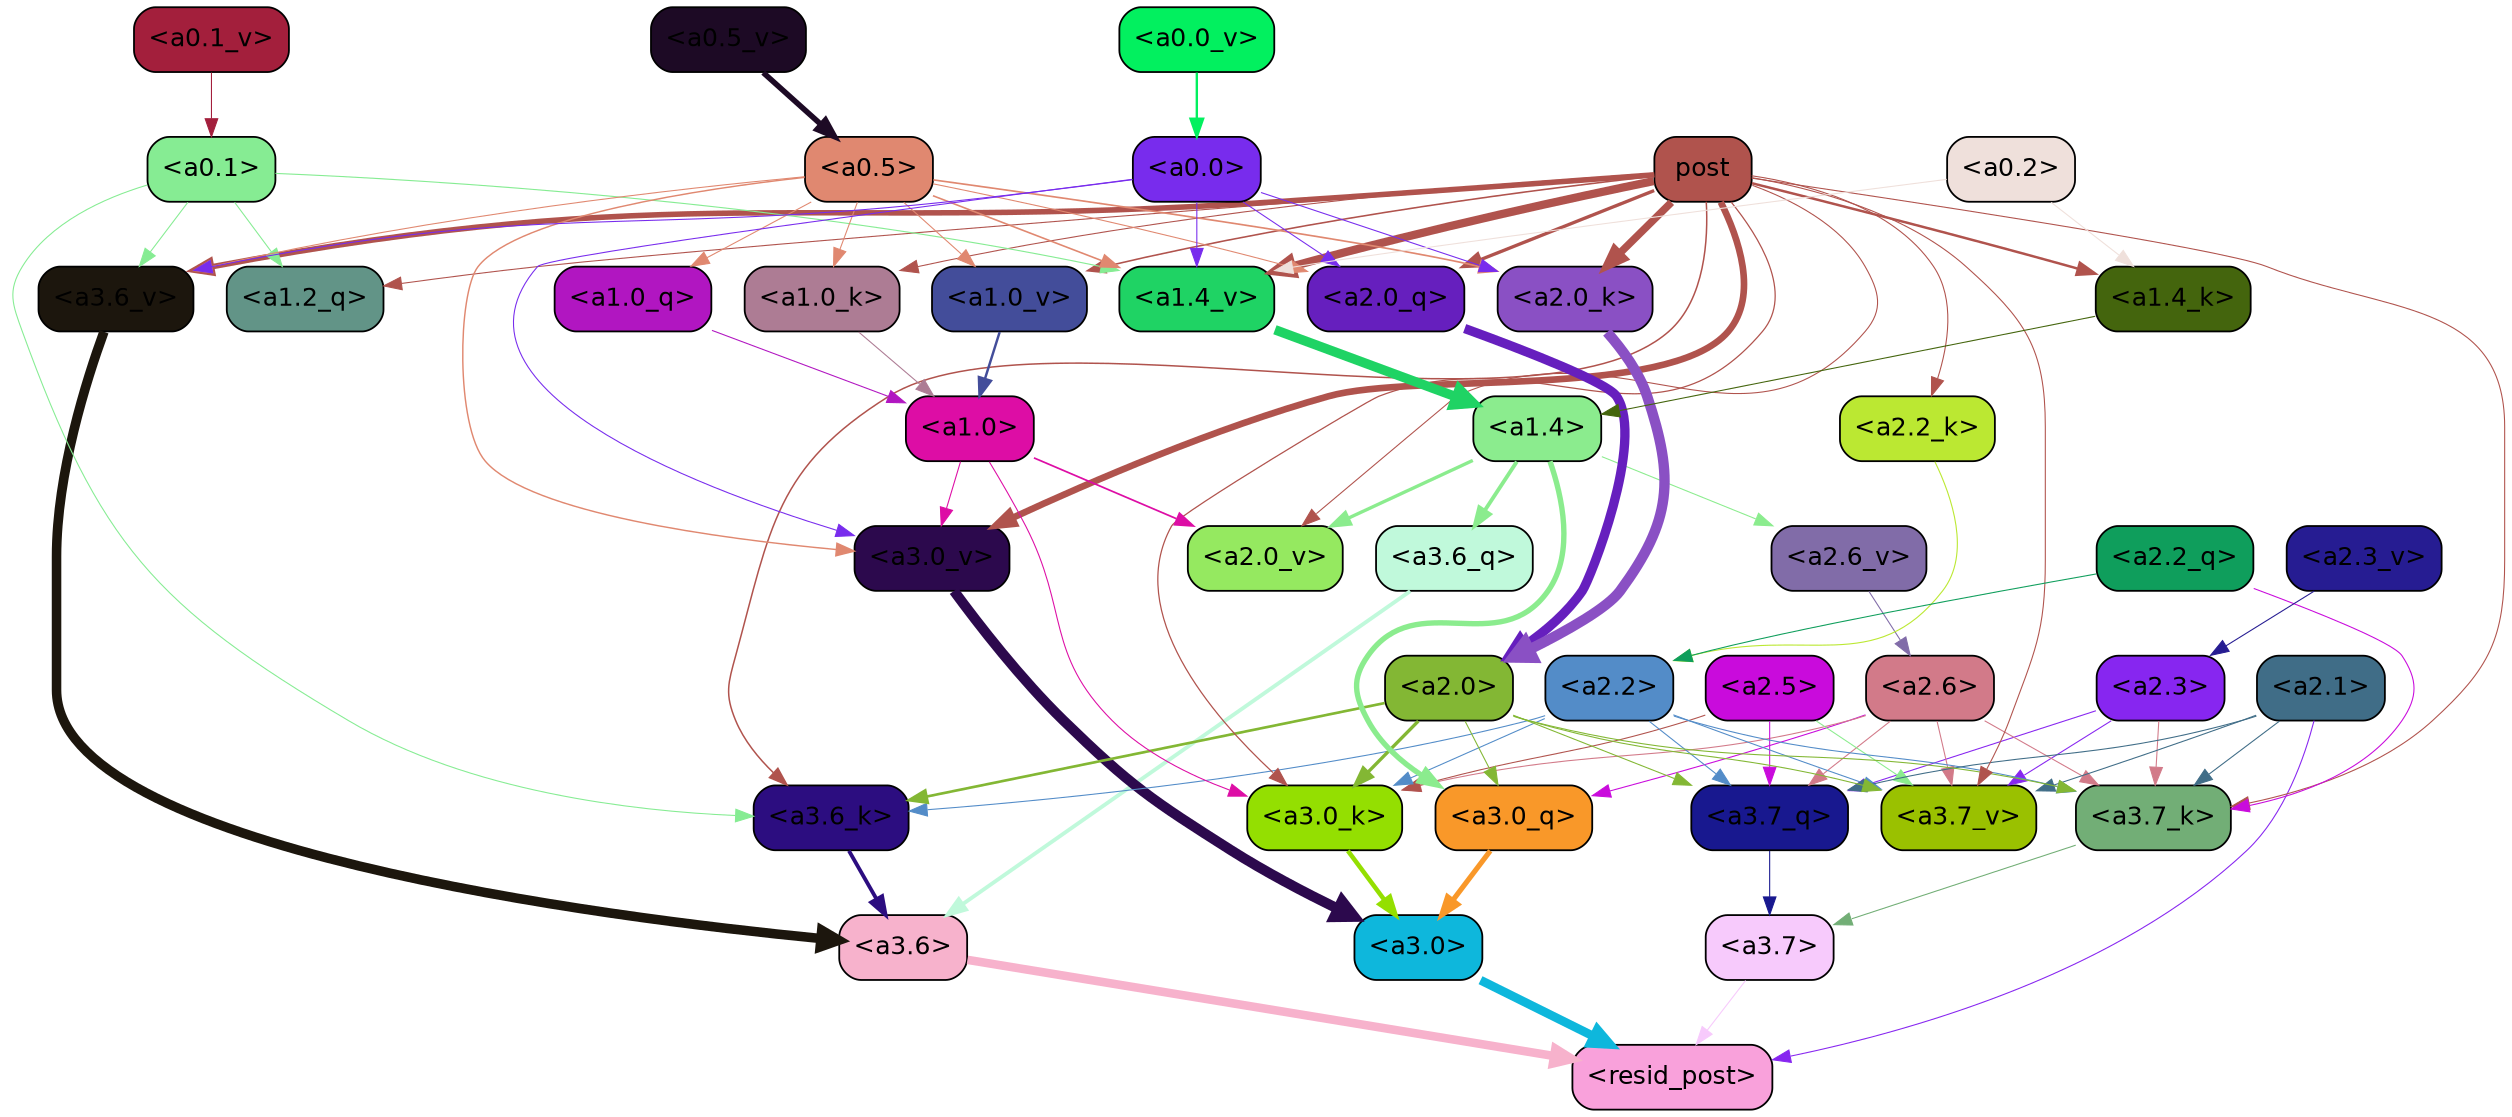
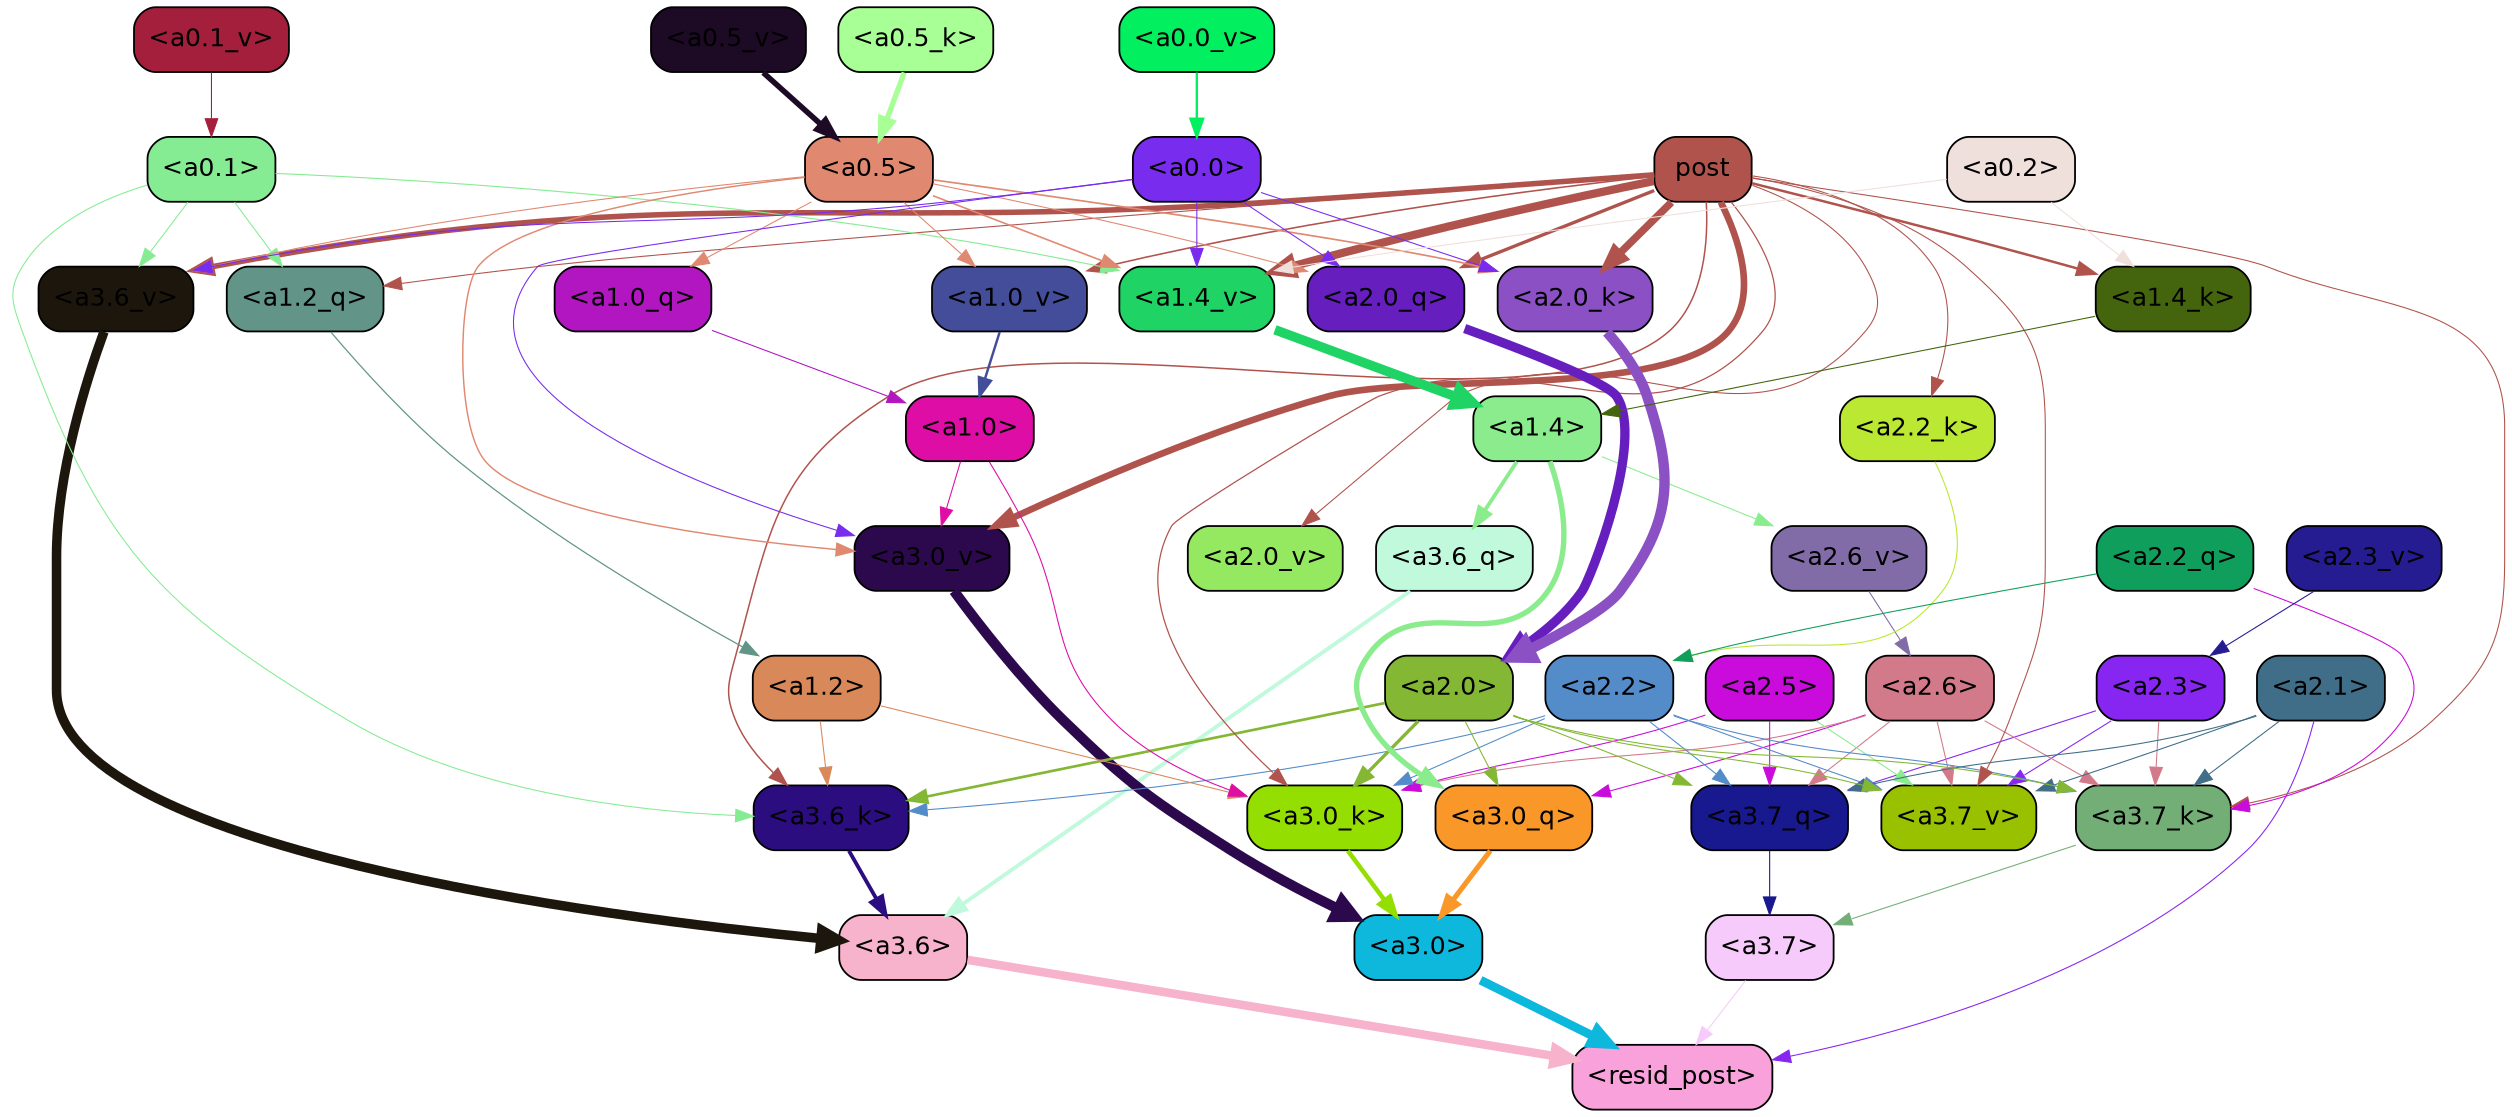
none -> (916, 40)
(822, 299) -> none
(1411, 489) -> none
(1109, 490) -> none
none -> (817, 688)
(1563, 752) -> (1563, 752)
